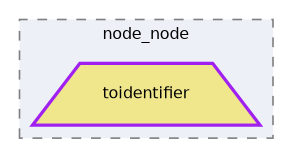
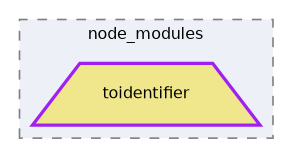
(146, 35) -> (146, 35)
